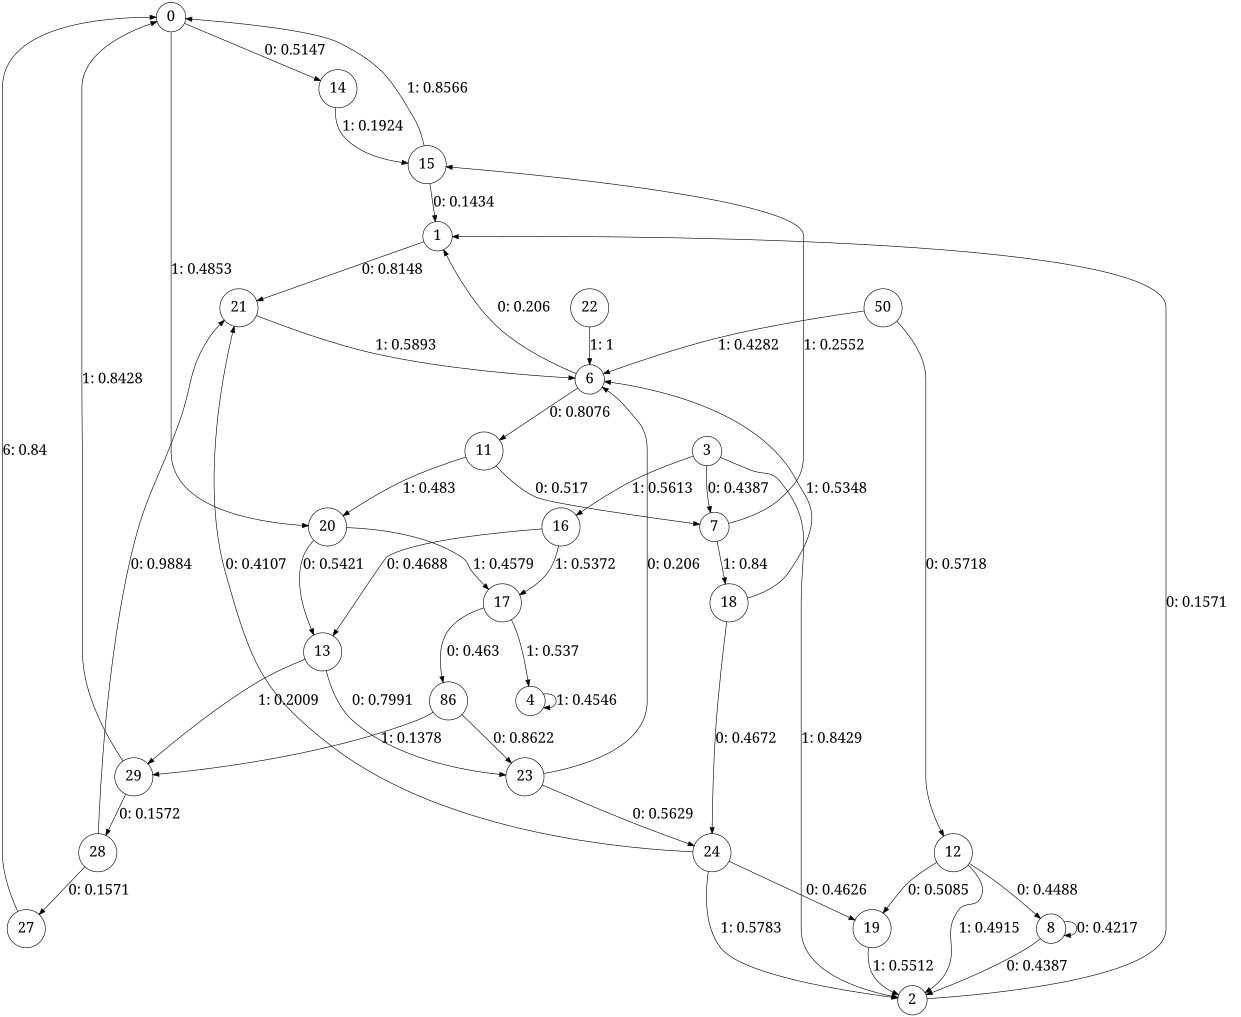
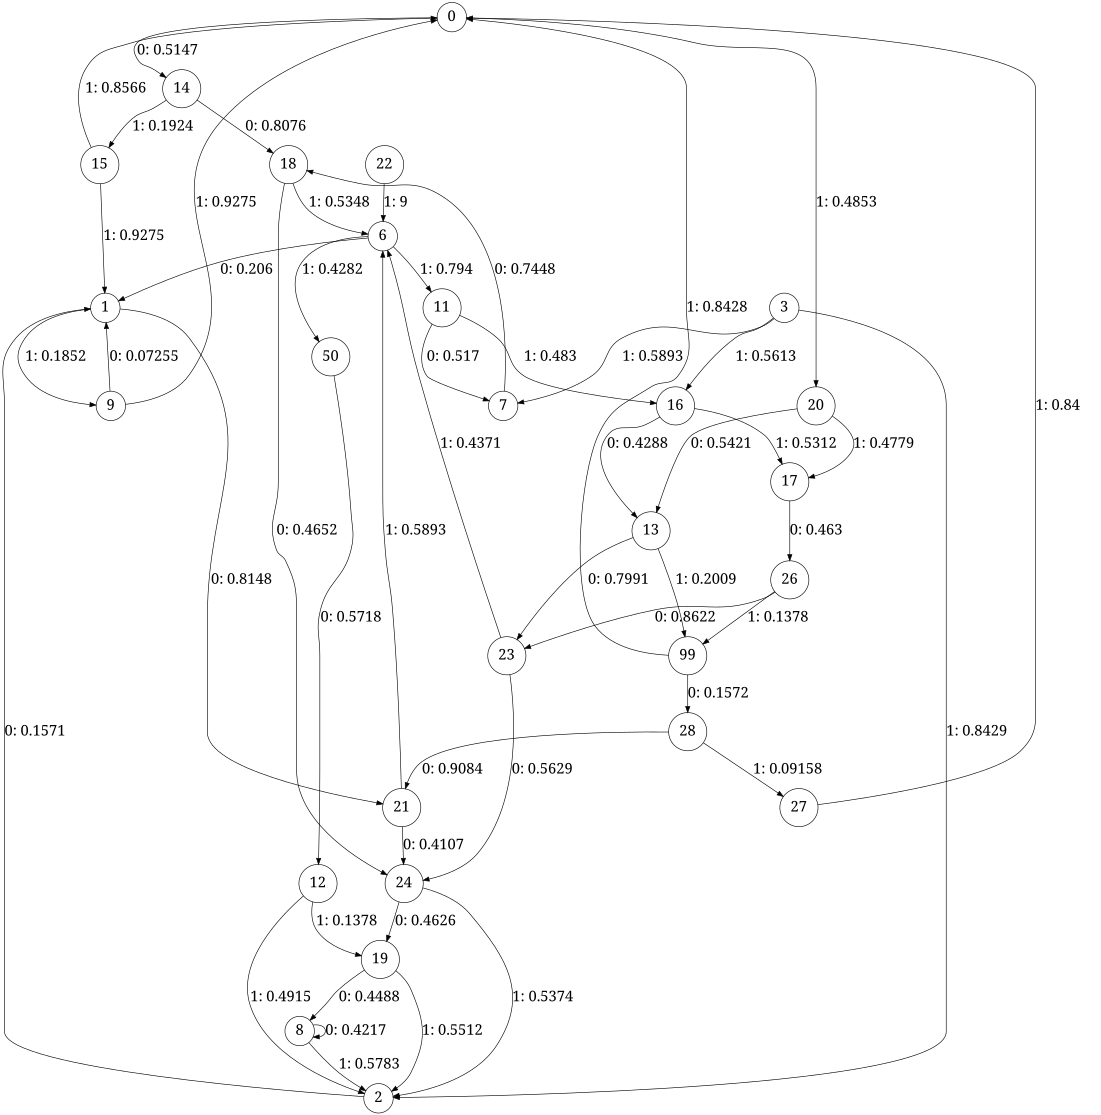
none -> (233, 125)
(469, 203) -> (140, 236)
(792, 223) -> none
(735, 334) -> (300, 265)
(617, 346) -> (410, 203)
none -> (111, 406)
(585, 413) -> (454, 270)
(34, 451) -> (1067, 406)
(405, 480) -> (542, 383)
(744, 489) -> (658, 357)
(167, 565) -> (458, 770)
(423, 565) -> (643, 444)
(509, 565) -> (889, 444)
(591, 565) -> (812, 444)
(681, 565) -> (476, 444)
(754, 565) -> (531, 270)
(449, 701) -> (790, 580)
(530, 701) -> none
(305, 724) -> (403, 842)
(752, 739) -> (313, 531)
(134, 777) -> (688, 656)
(1003, 887) -> (337, 991)
(105, 891) -> (792, 770)
(944, 891) -> (352, 922)
(757, 929) -> (548, 997)
(1043, 967) -> (375, 1065)
